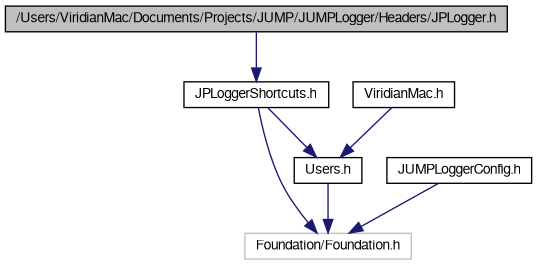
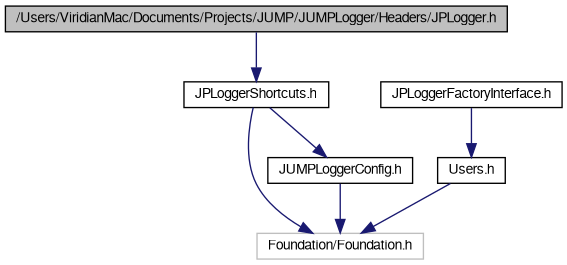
(404, 95) -> (471, 95)
(287, 128) -> (293, 128)
